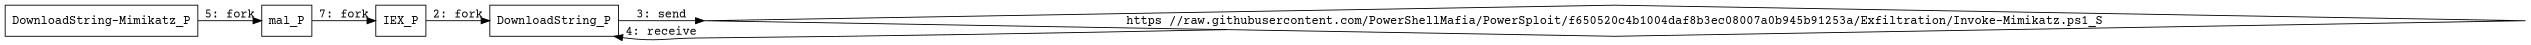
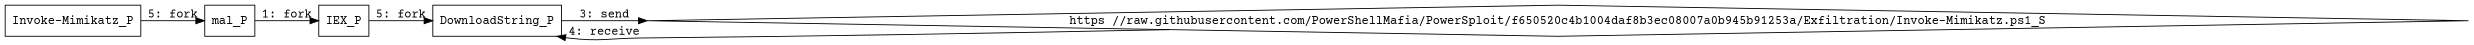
(344, 14) -> (287, 14)
(458, 14) -> (401, 14)
(102, 21) -> (73, 21)
